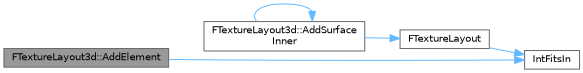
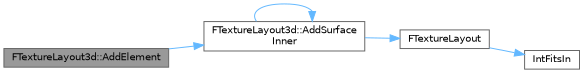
(342, 60) -> (181, 48)
